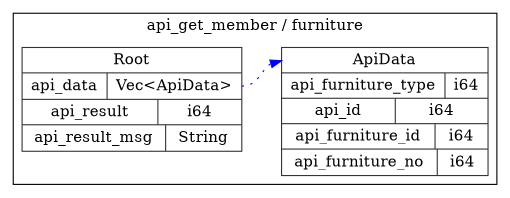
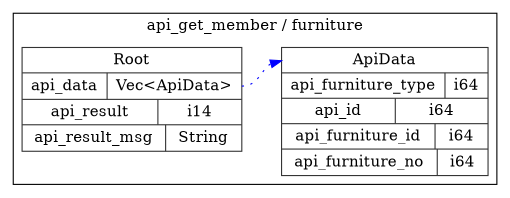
(200, 112) -> (200, 112)
